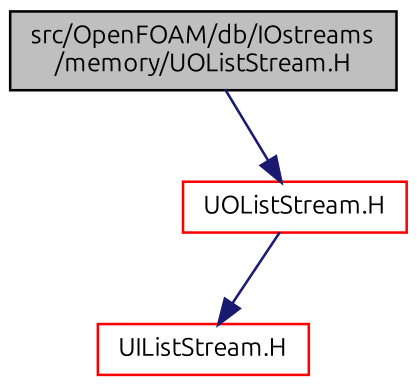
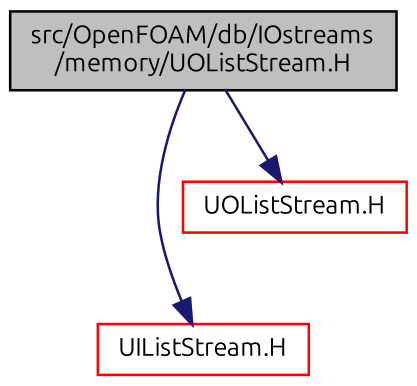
(256, 268) -> (158, 195)
